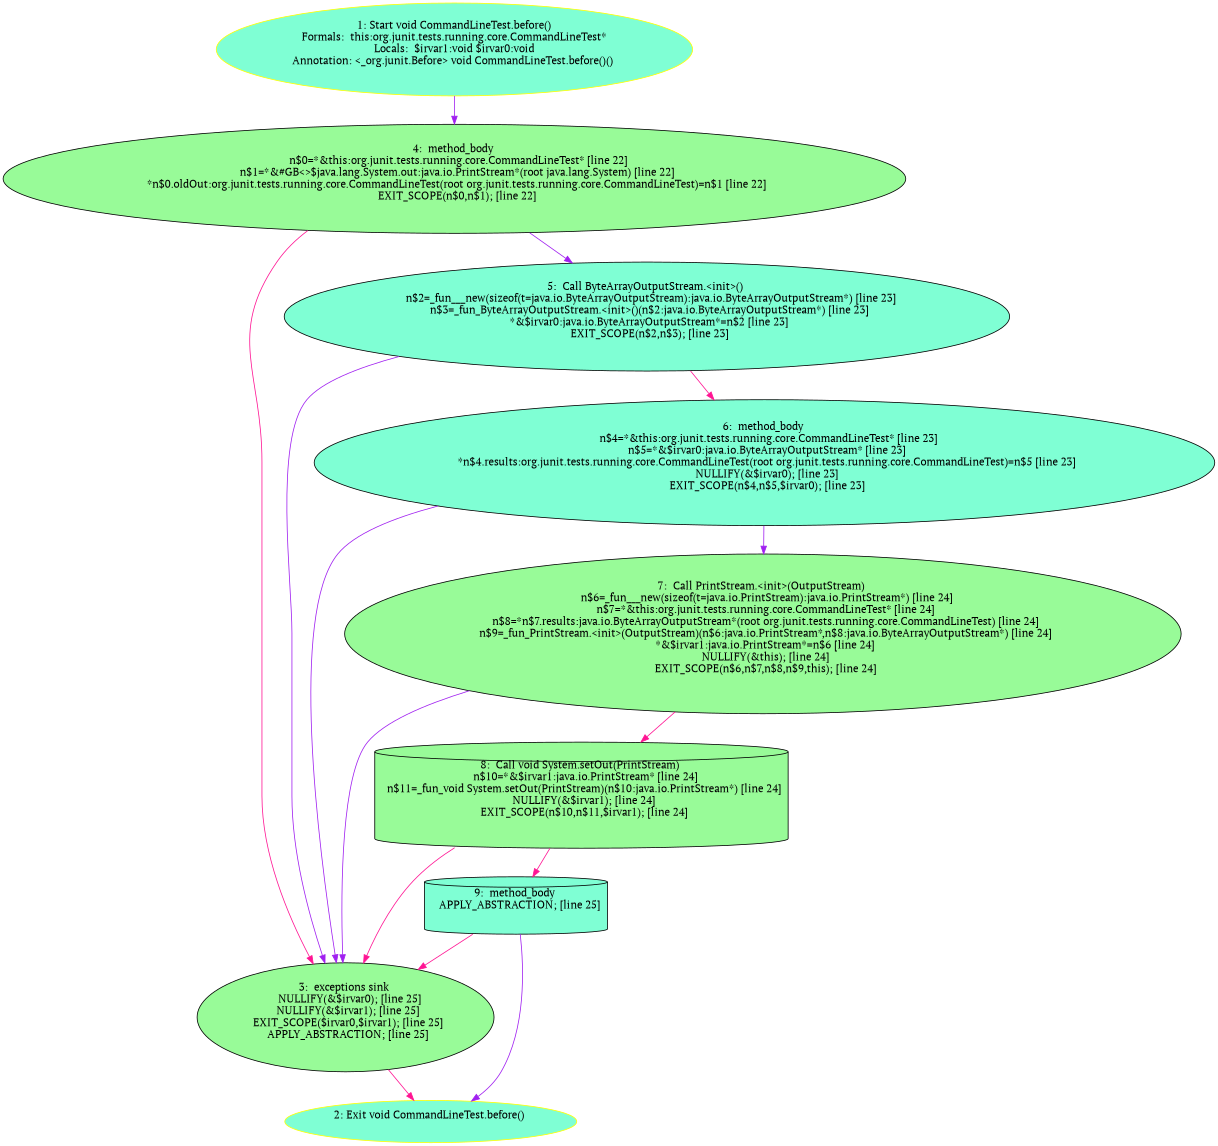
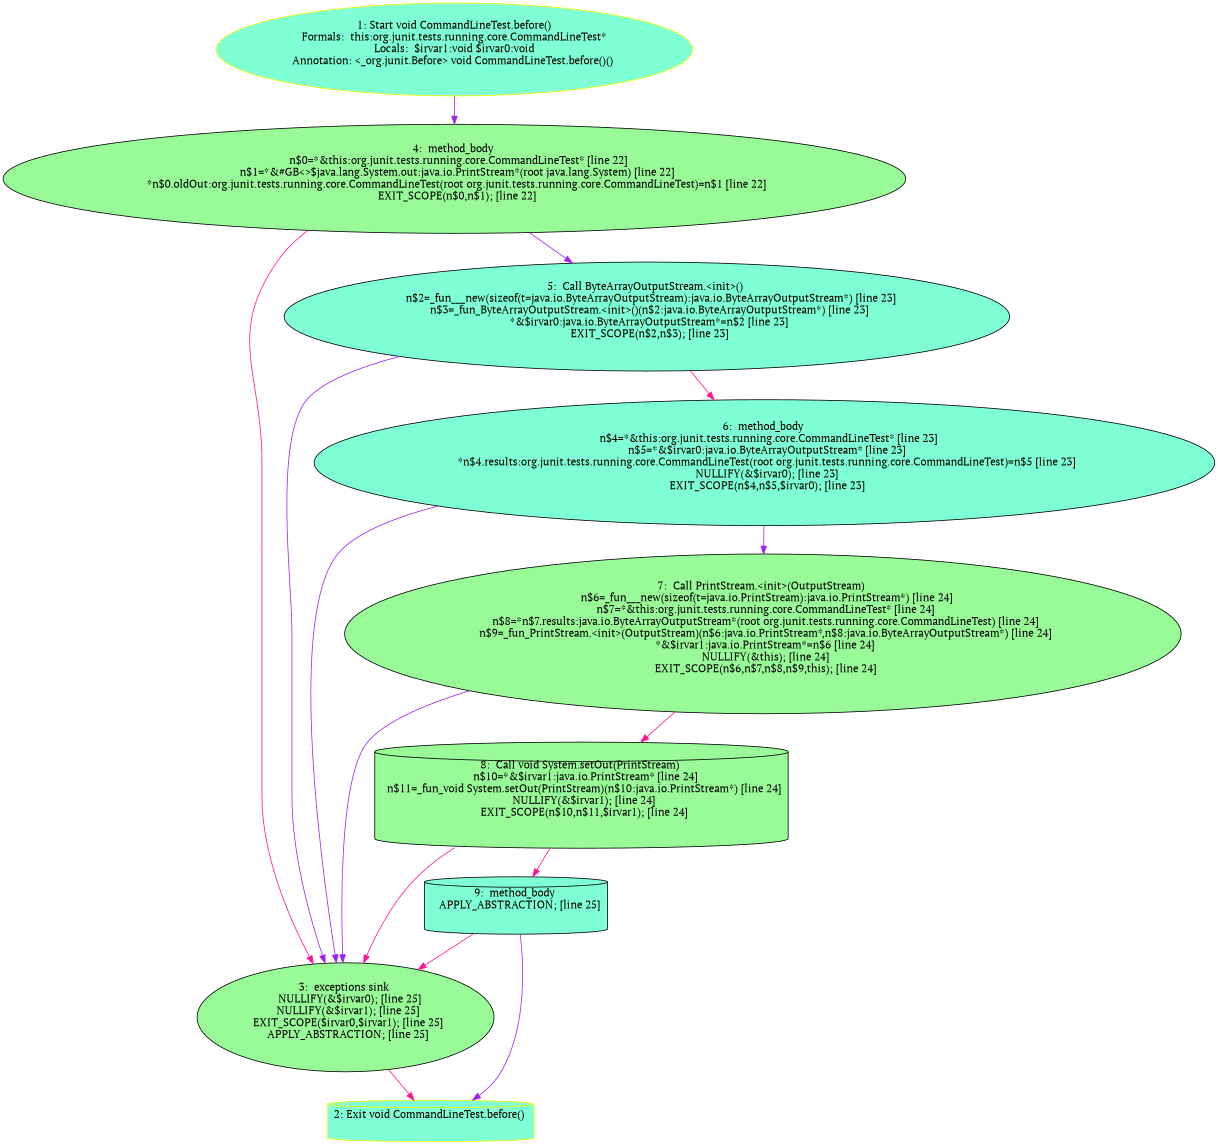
(431, 1122) -> (431, 1121)
